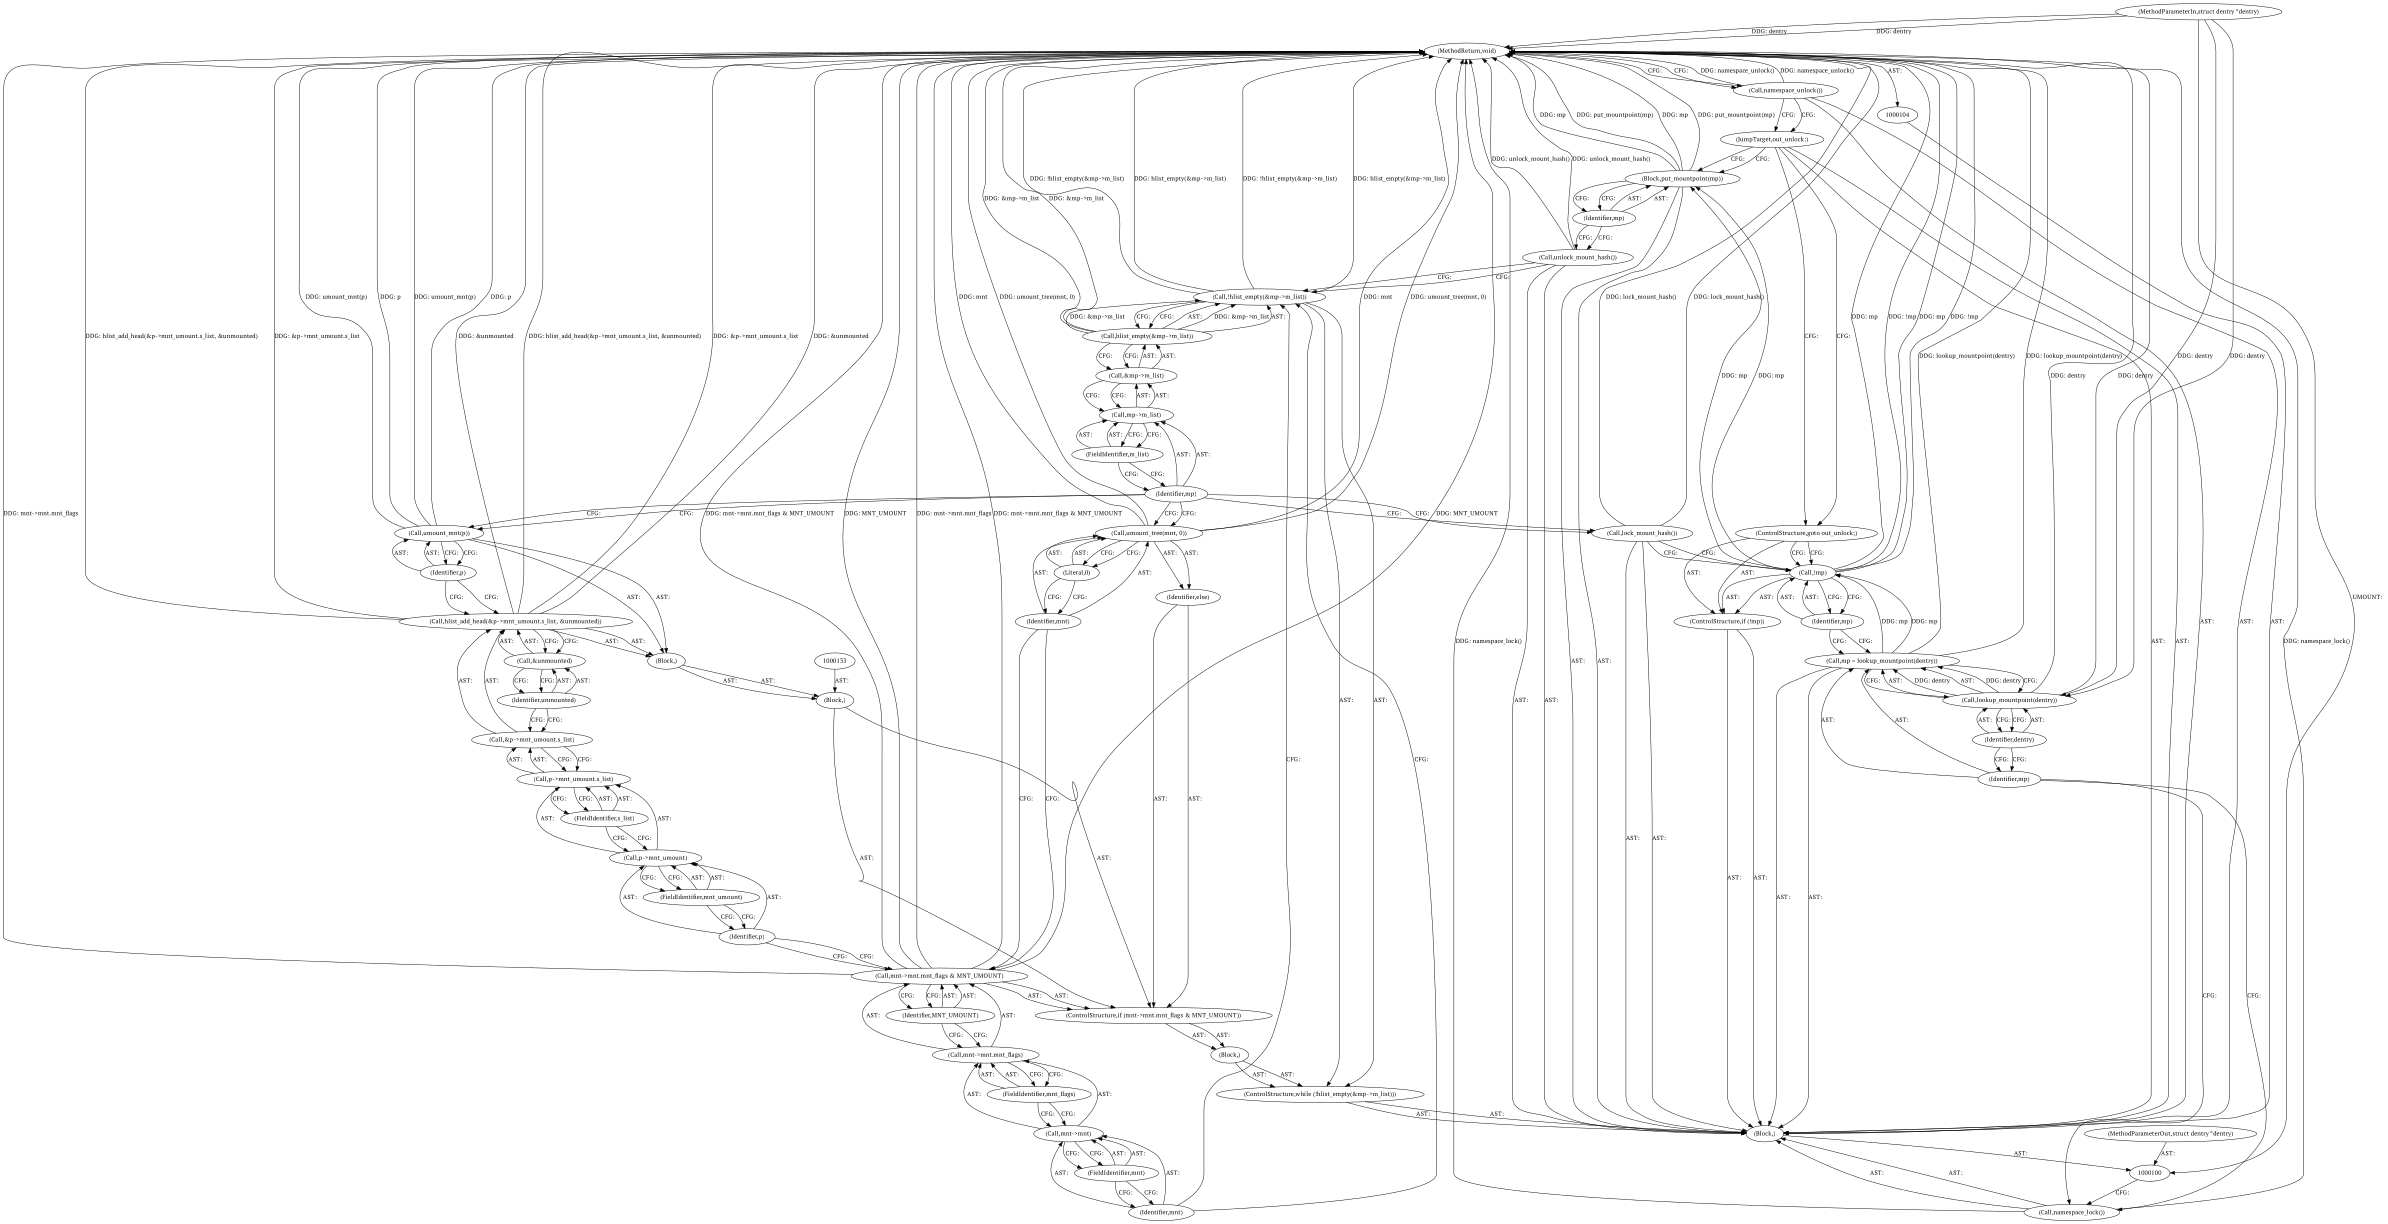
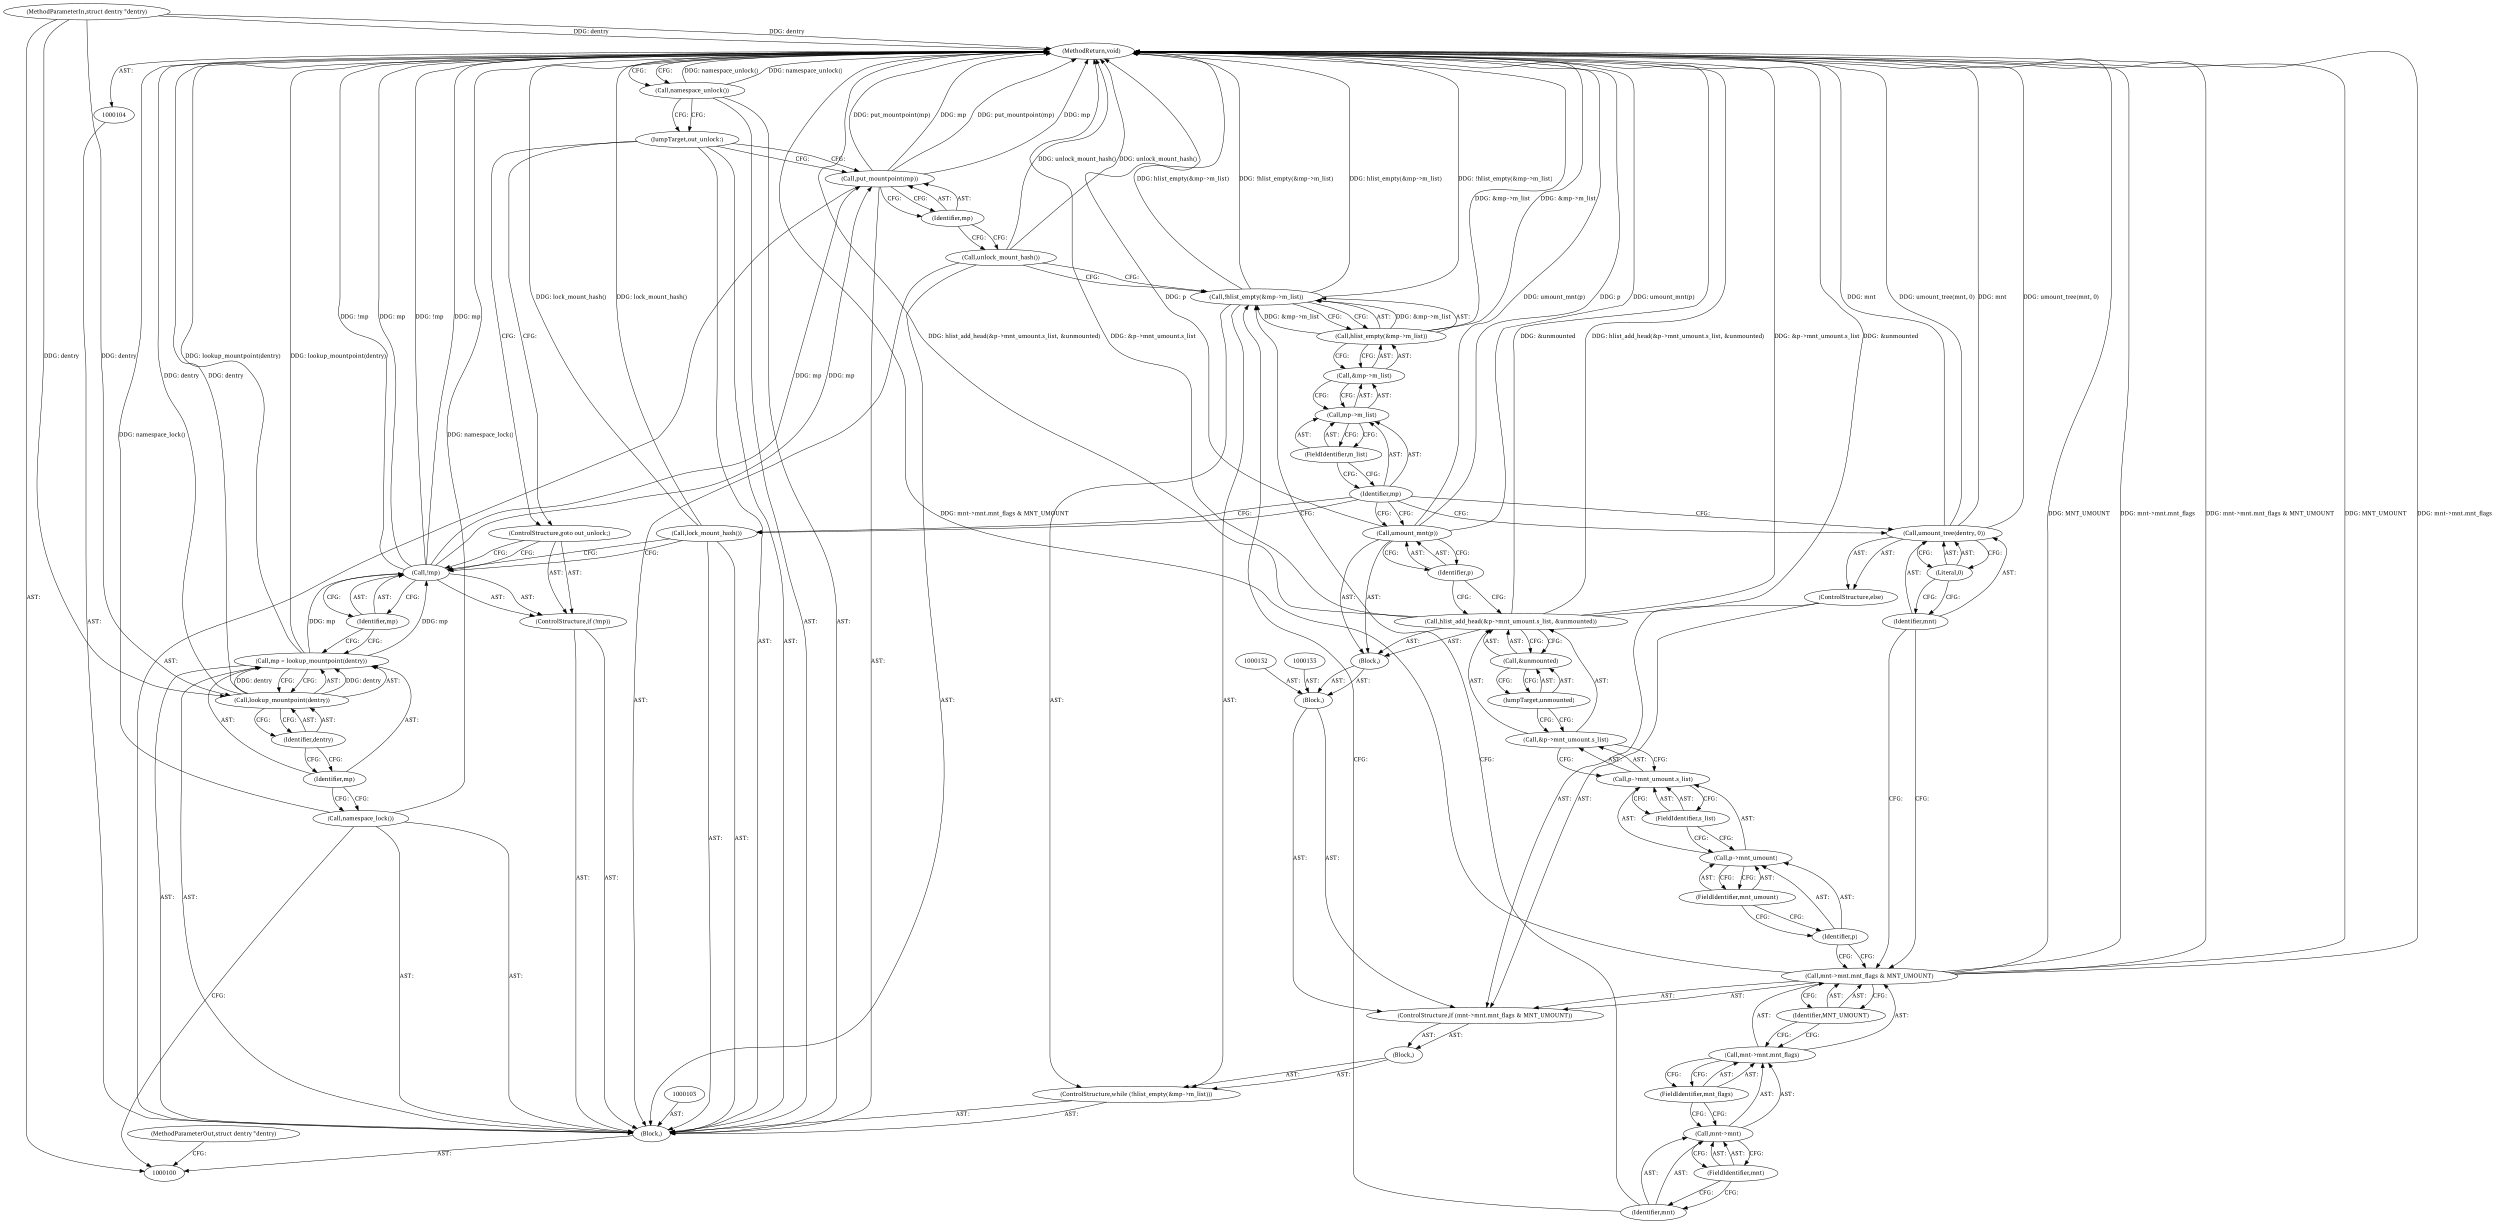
(1683, 179) -> (880, 179)
(1149, 533) -> (1944, 533)
(1188, 597) -> (1851, 597)
(2368, 597) -> (35, 597)
none -> (1256, 661)
(544, 700) -> (1539, 700)
none -> (685, 1094)
(2169, 1153) -> (200, 1153)
(2114, 1191) -> (214, 989)
